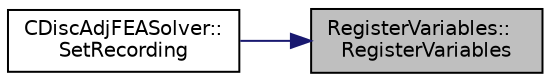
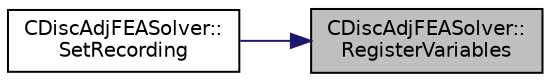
(427, 41) -> (427, 41)
